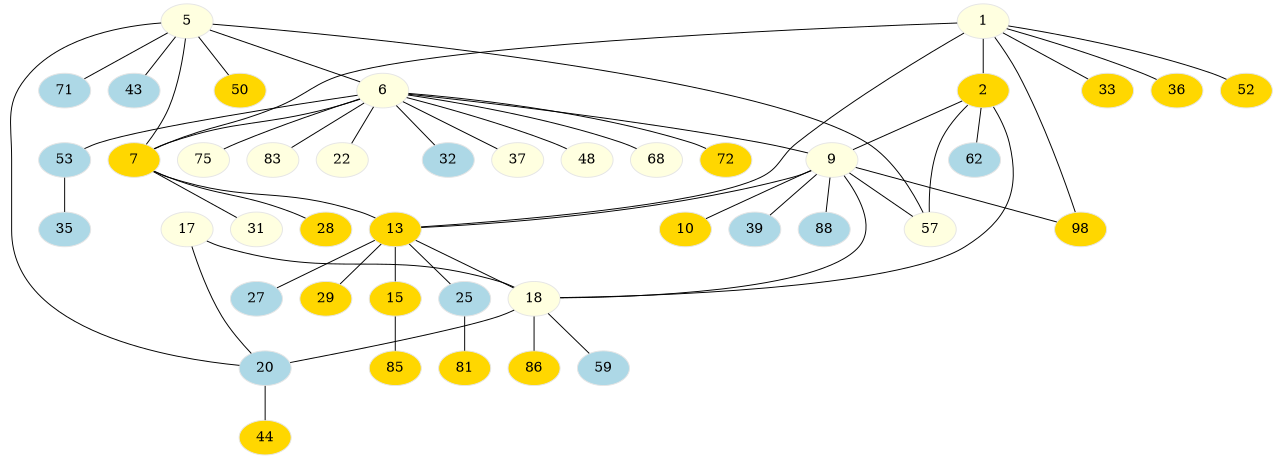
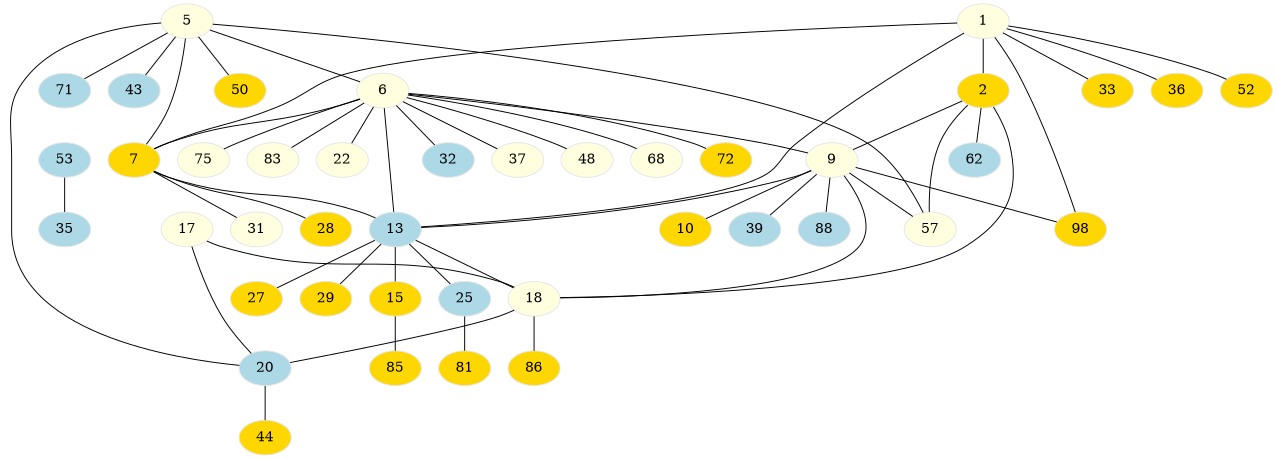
(220, 117) -> (389, 160)
(395, 229) -> (395, 229)
(256, 299) -> (256, 299)
(603, 368) -> none
